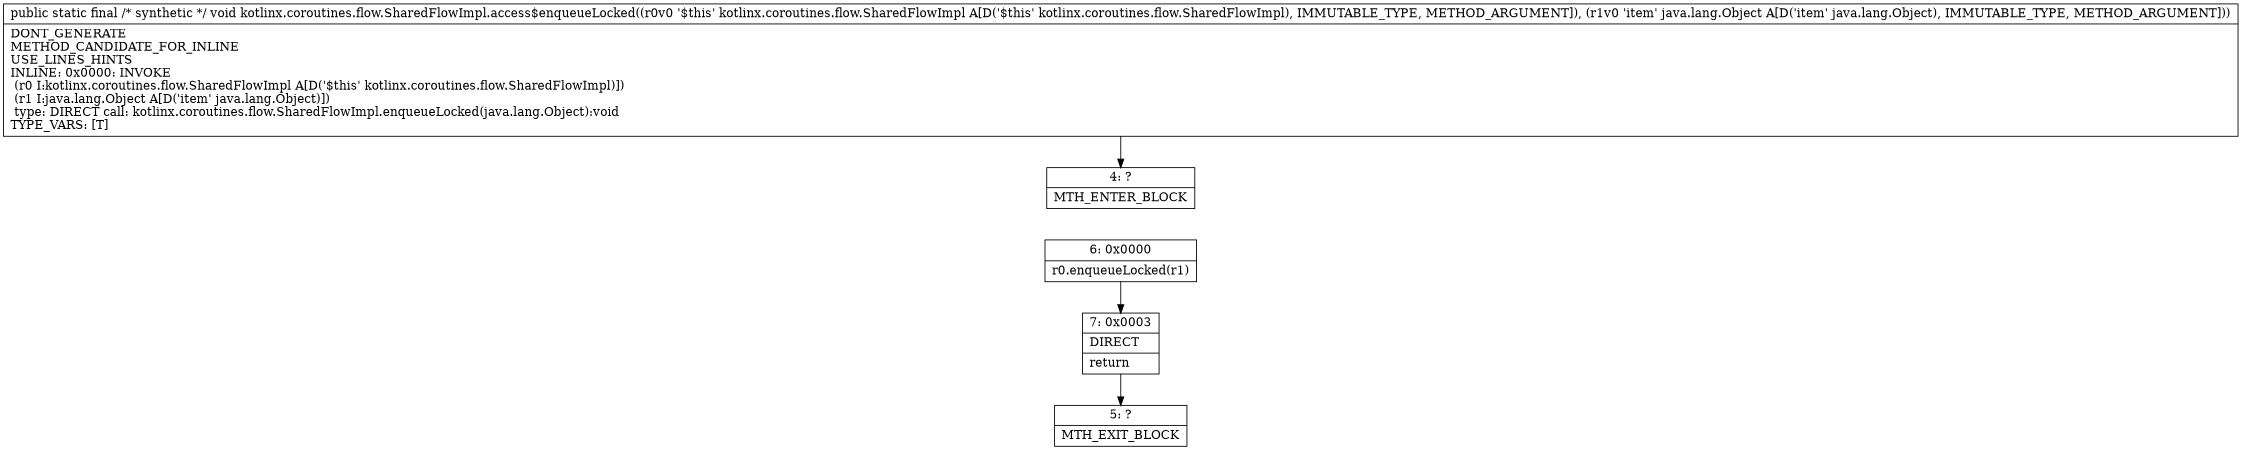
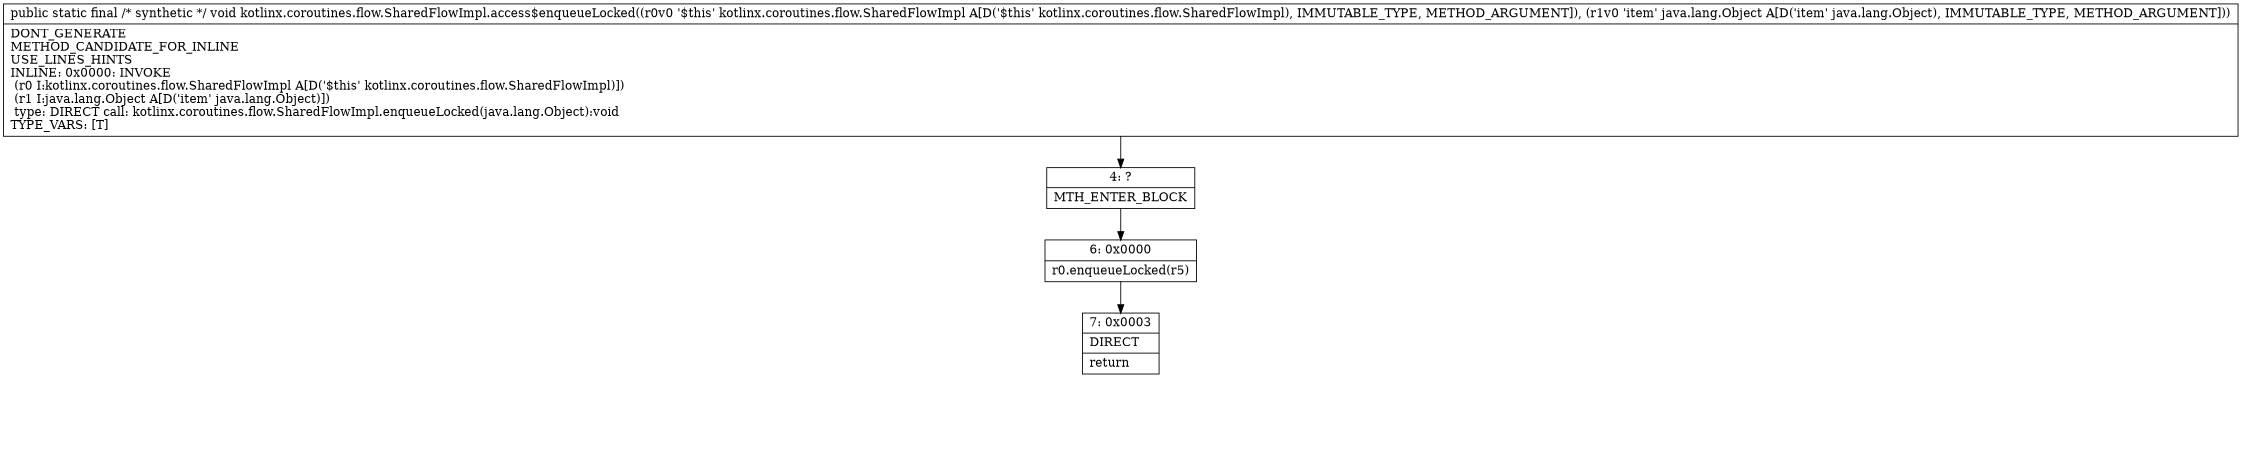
none -> (1121, 220)
(1121, 271) -> (1121, 271)
(1121, 426) -> none
